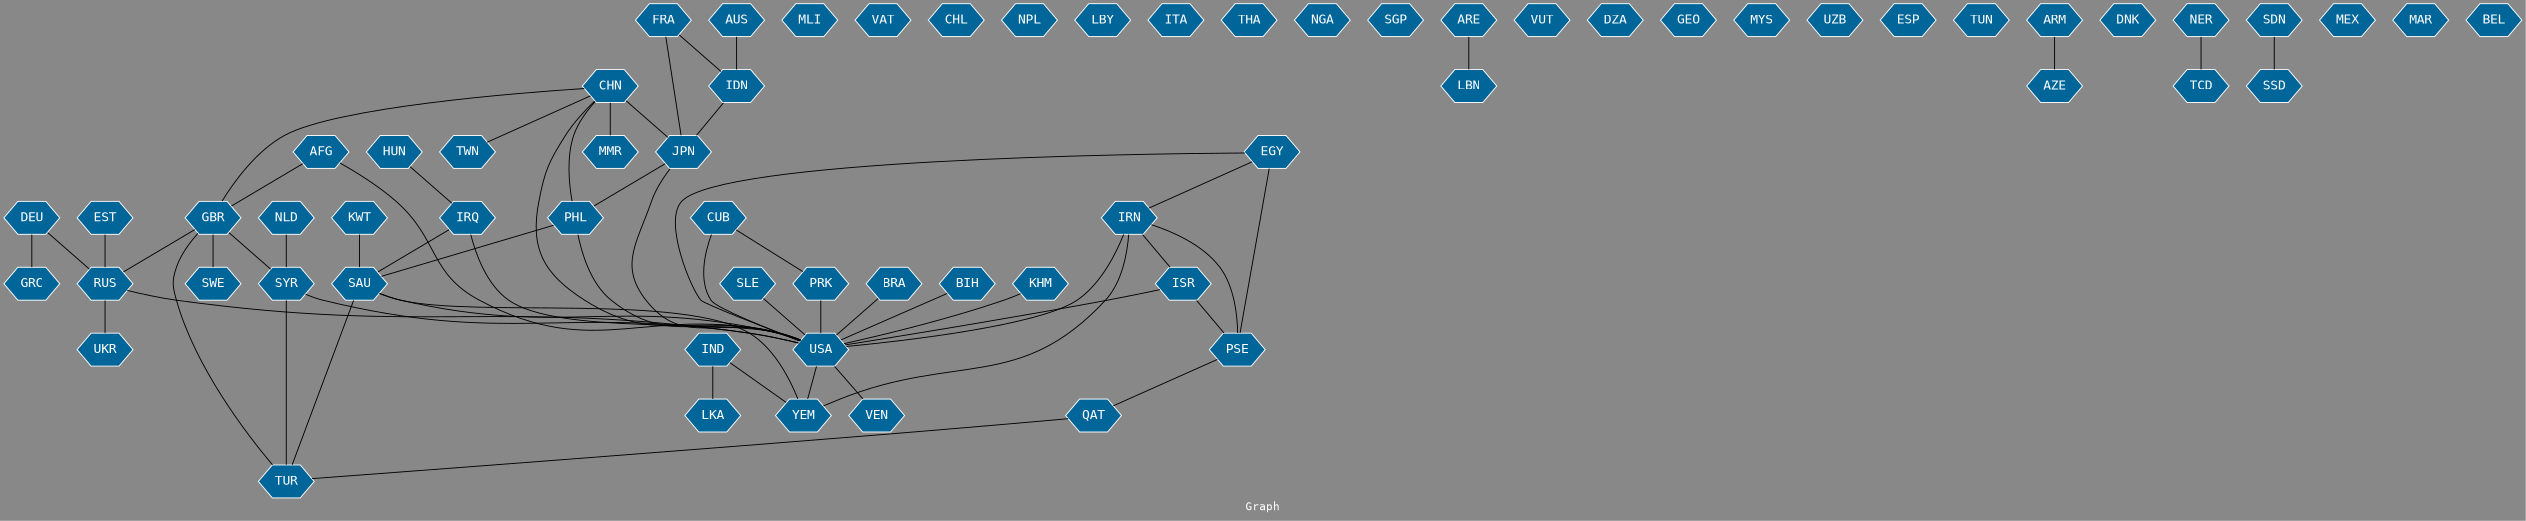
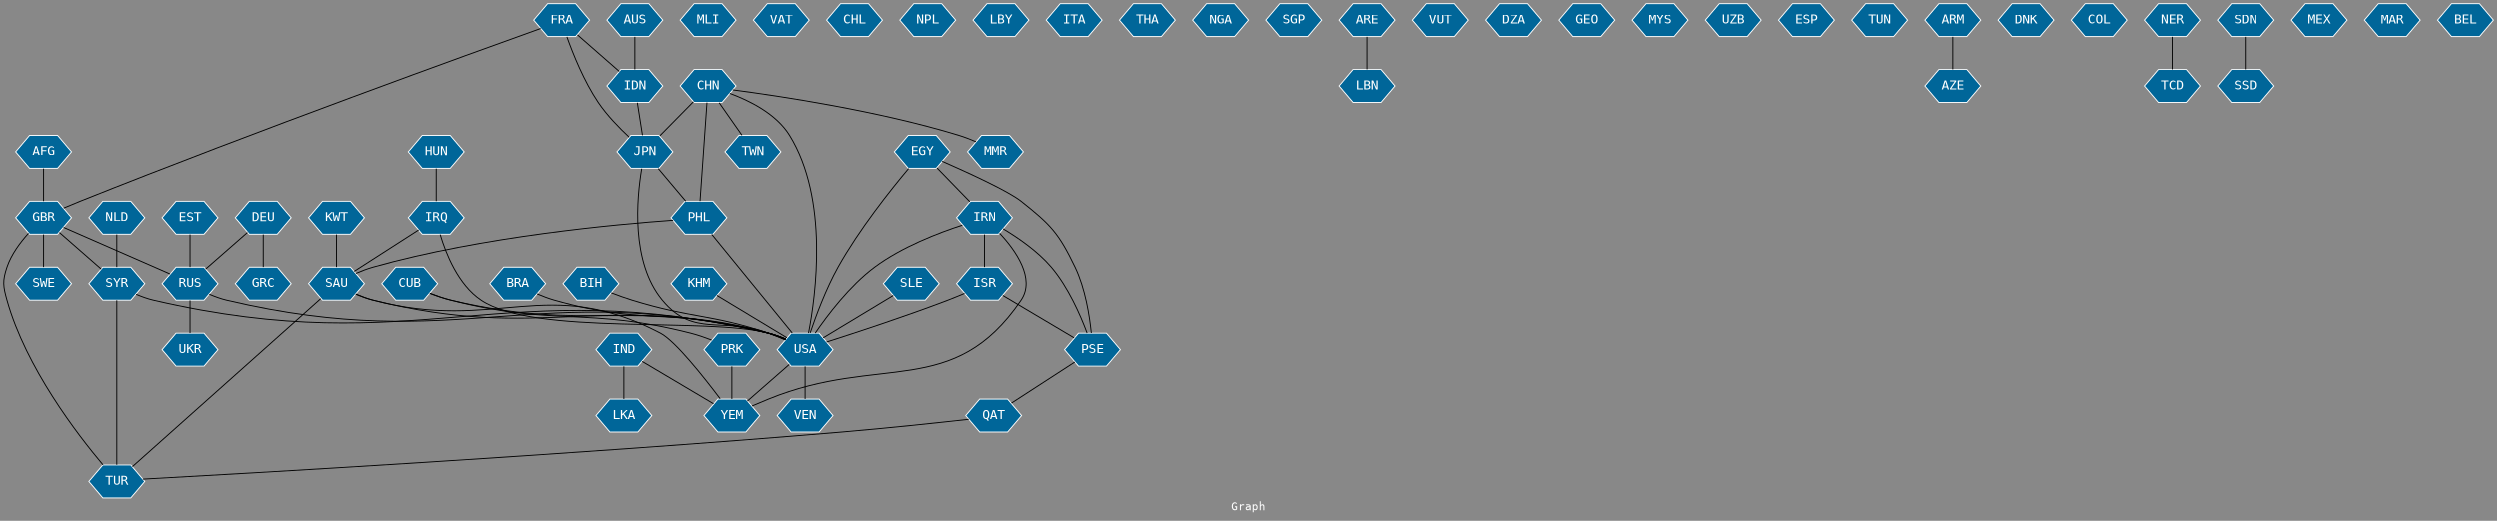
none -> (2099, 20)
(387, 109) -> (301, 116)
(821, 317) -> (732, 383)
(565, 328) -> none
